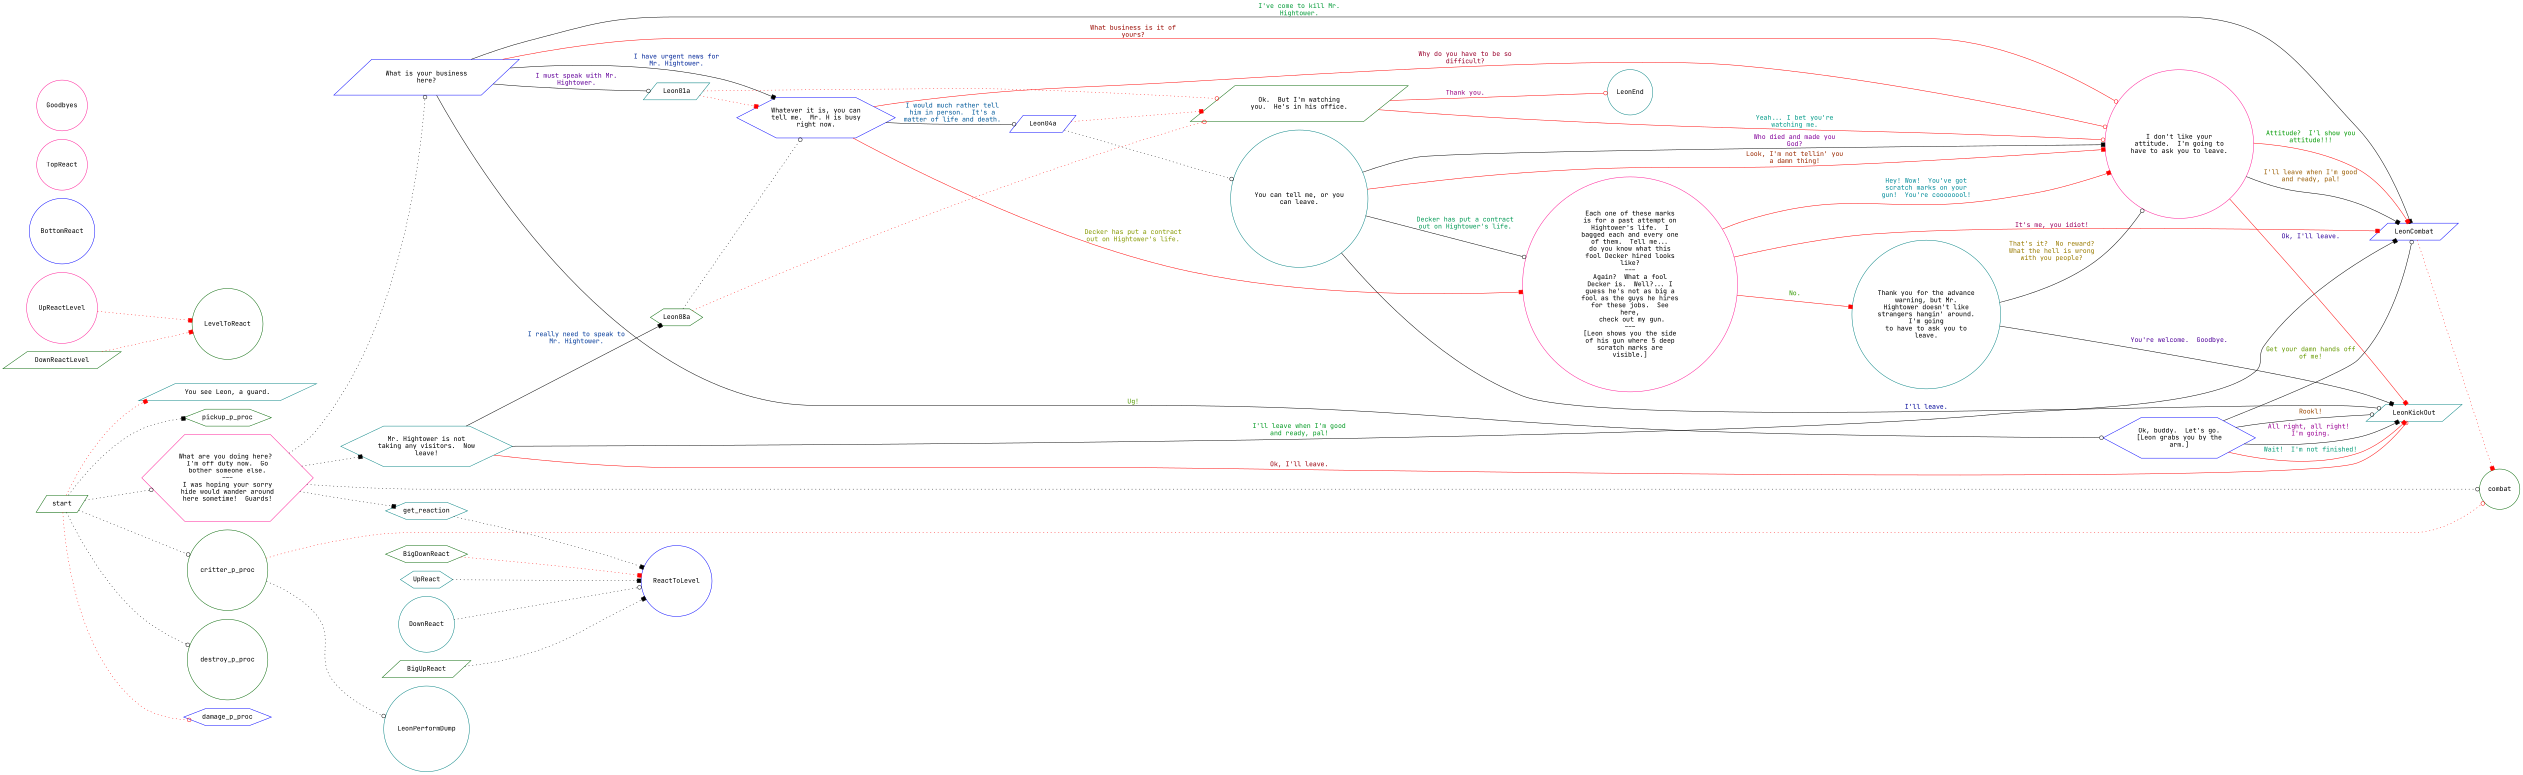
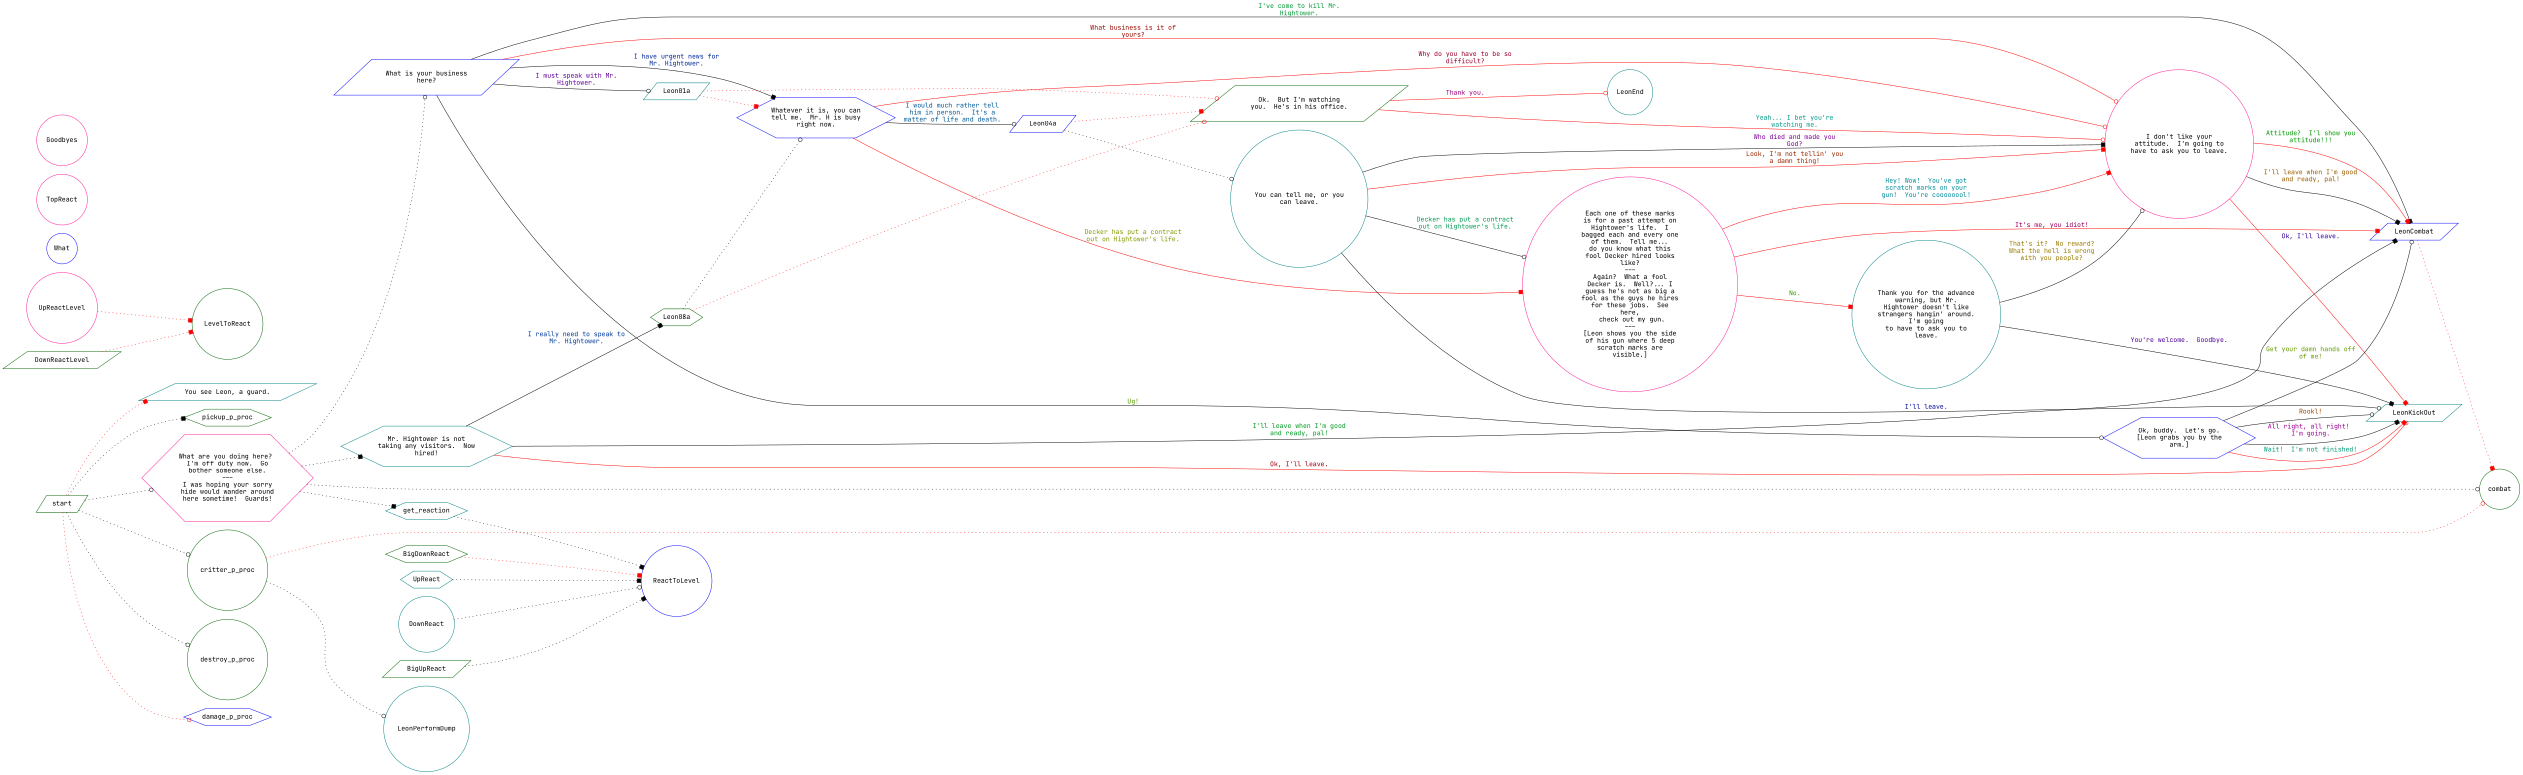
(62, 231) -> (62, 249)
(427, 446) -> (427, 446)
